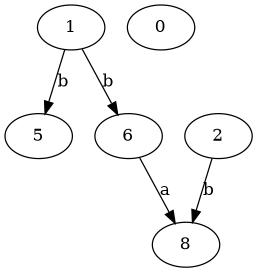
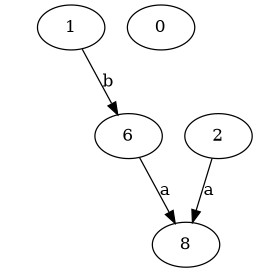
(39, 136) -> none
(209, 190) -> (209, 190)
